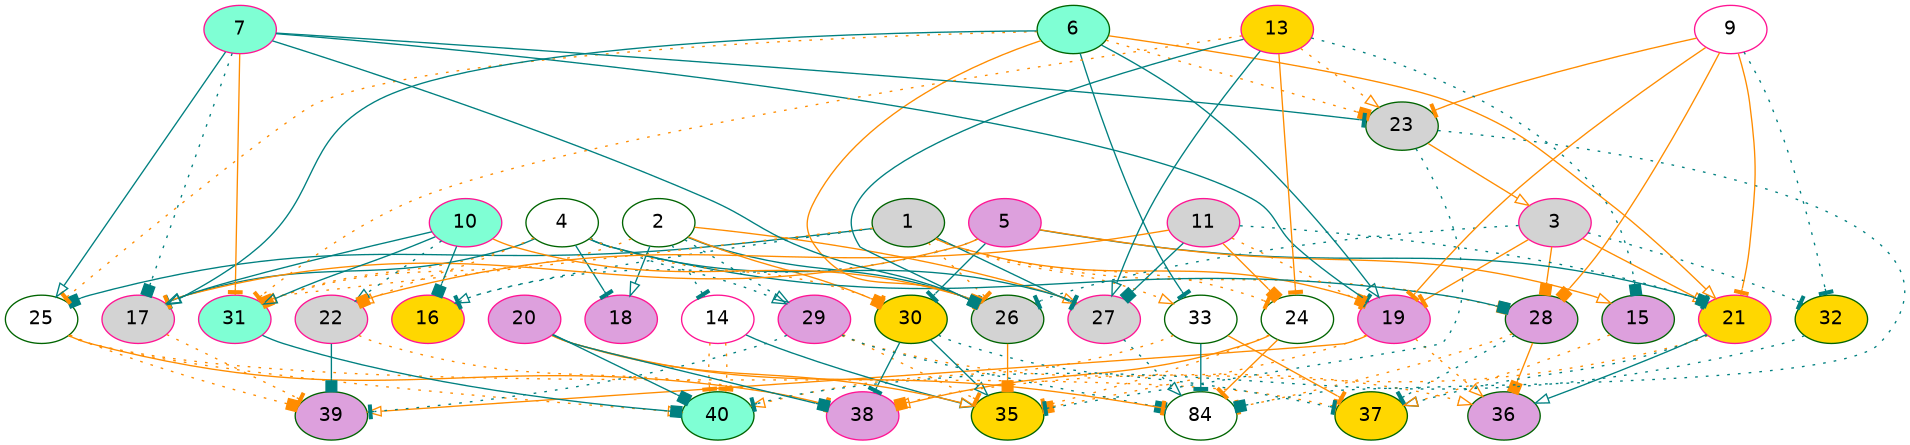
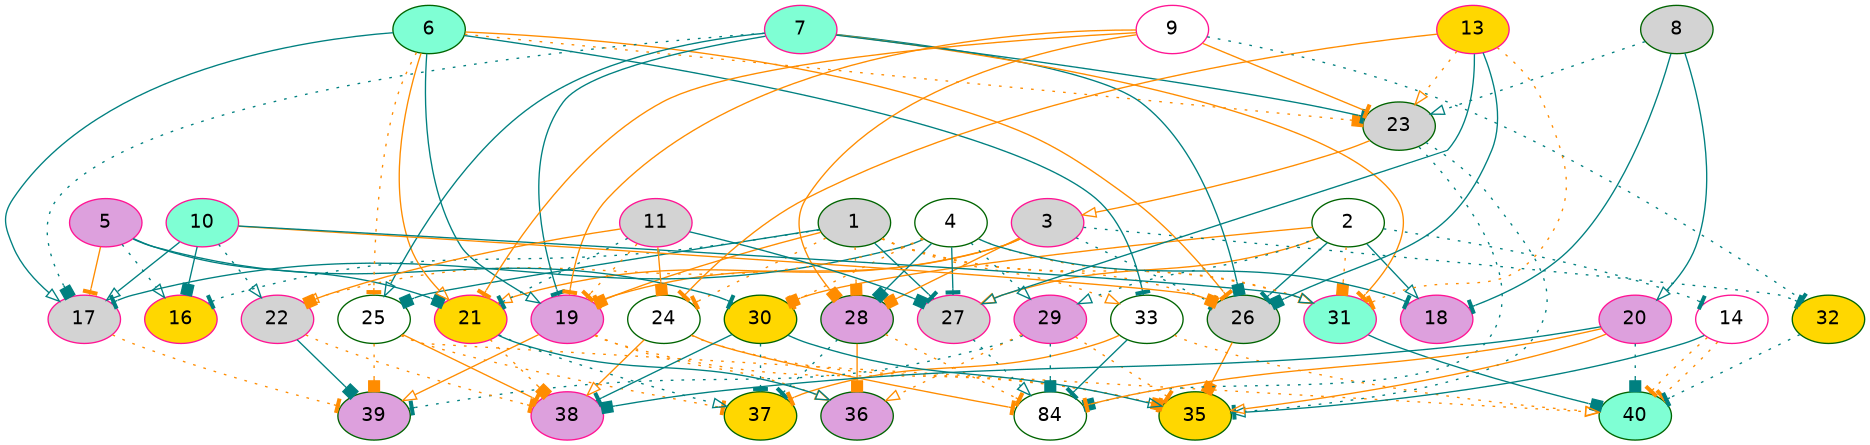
none -> (1677, 30)
(1638, 319) -> none
(615, 365) -> (1635, 365)
